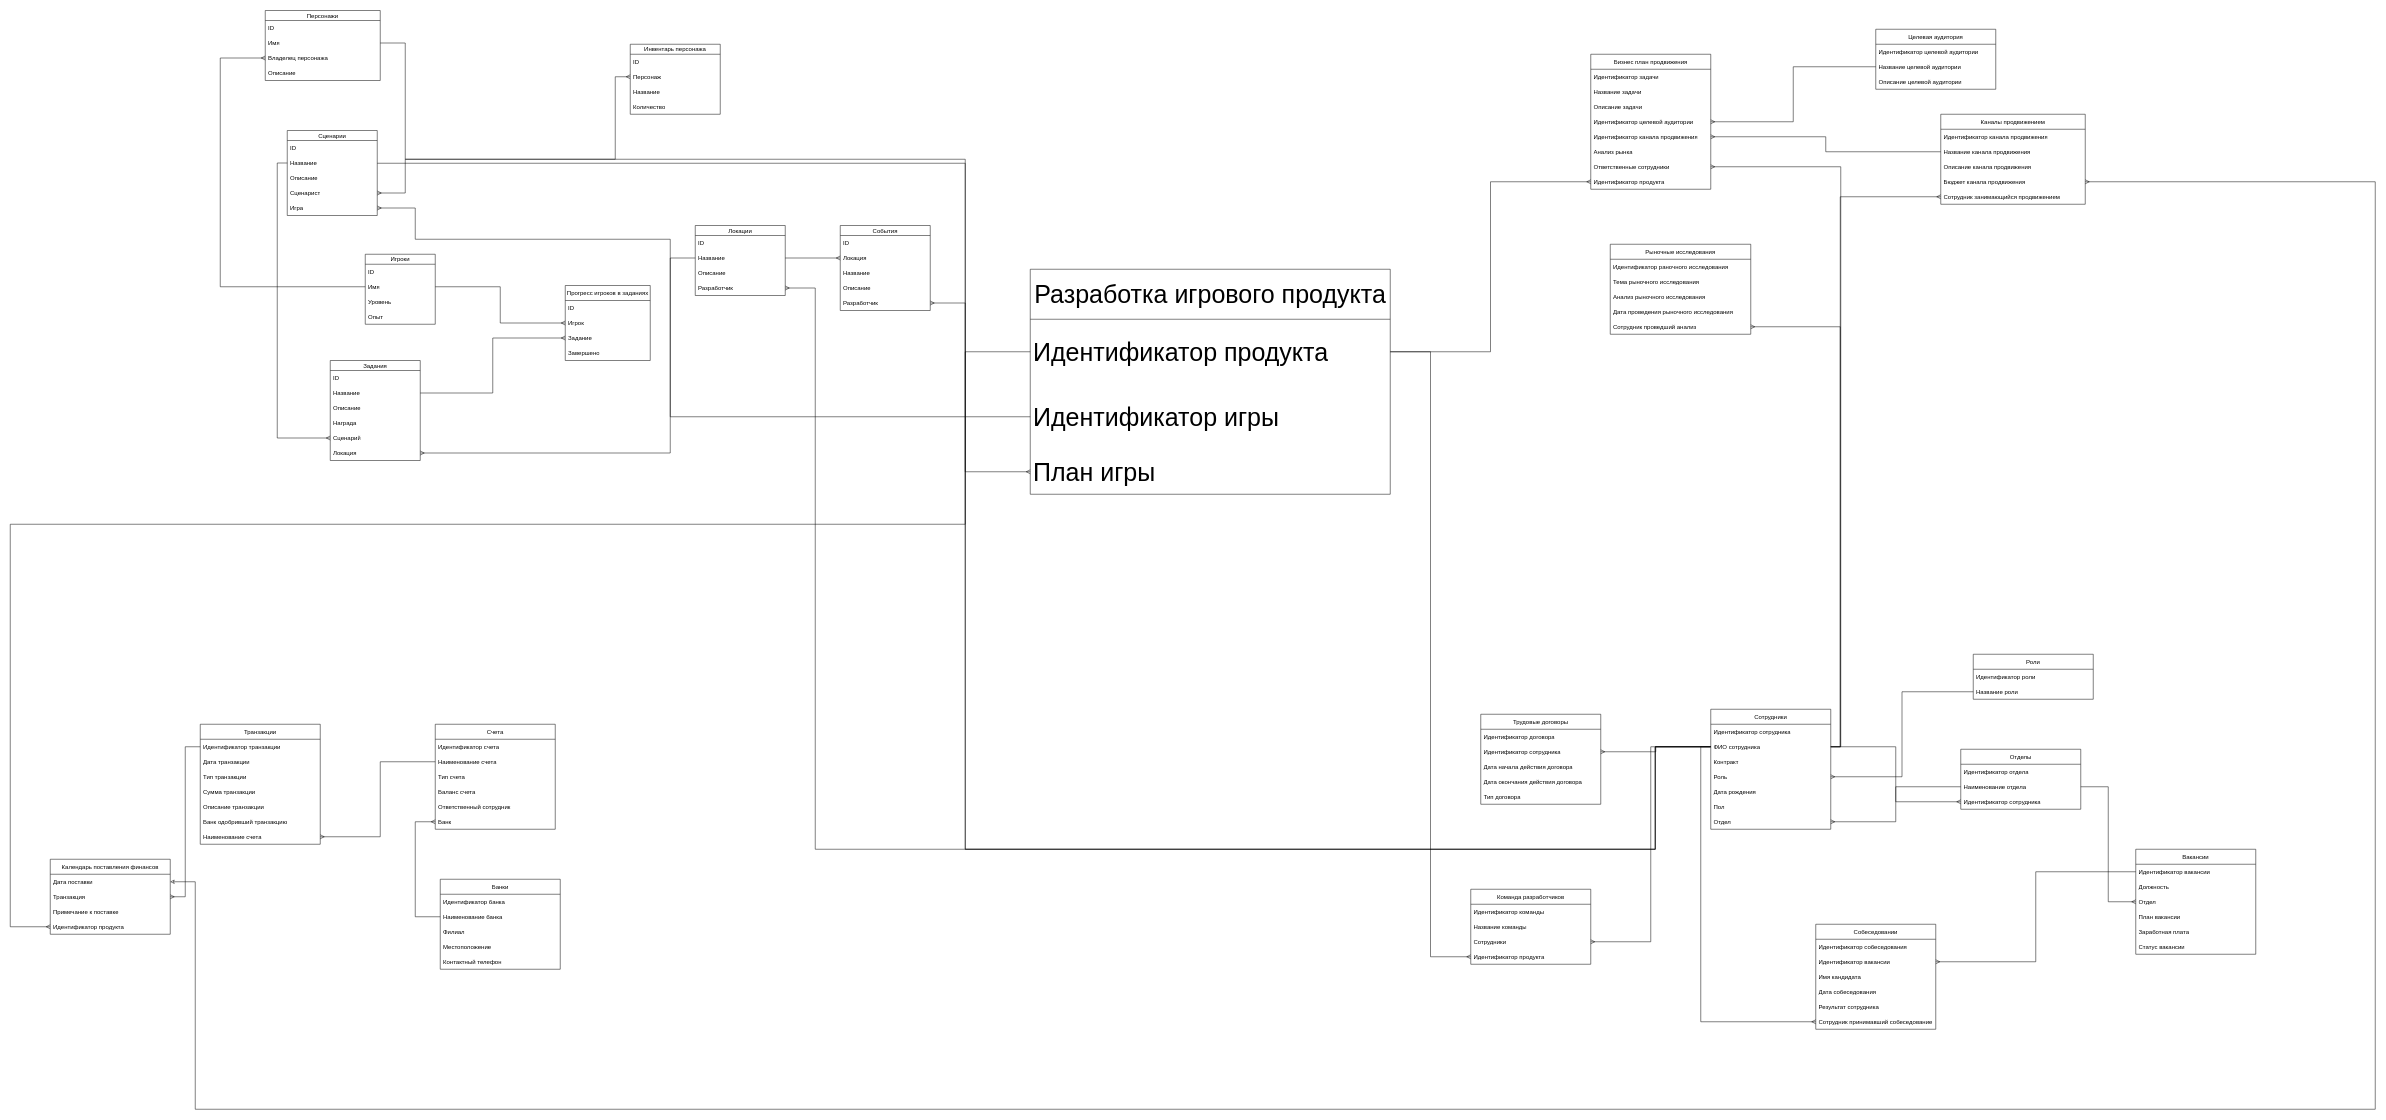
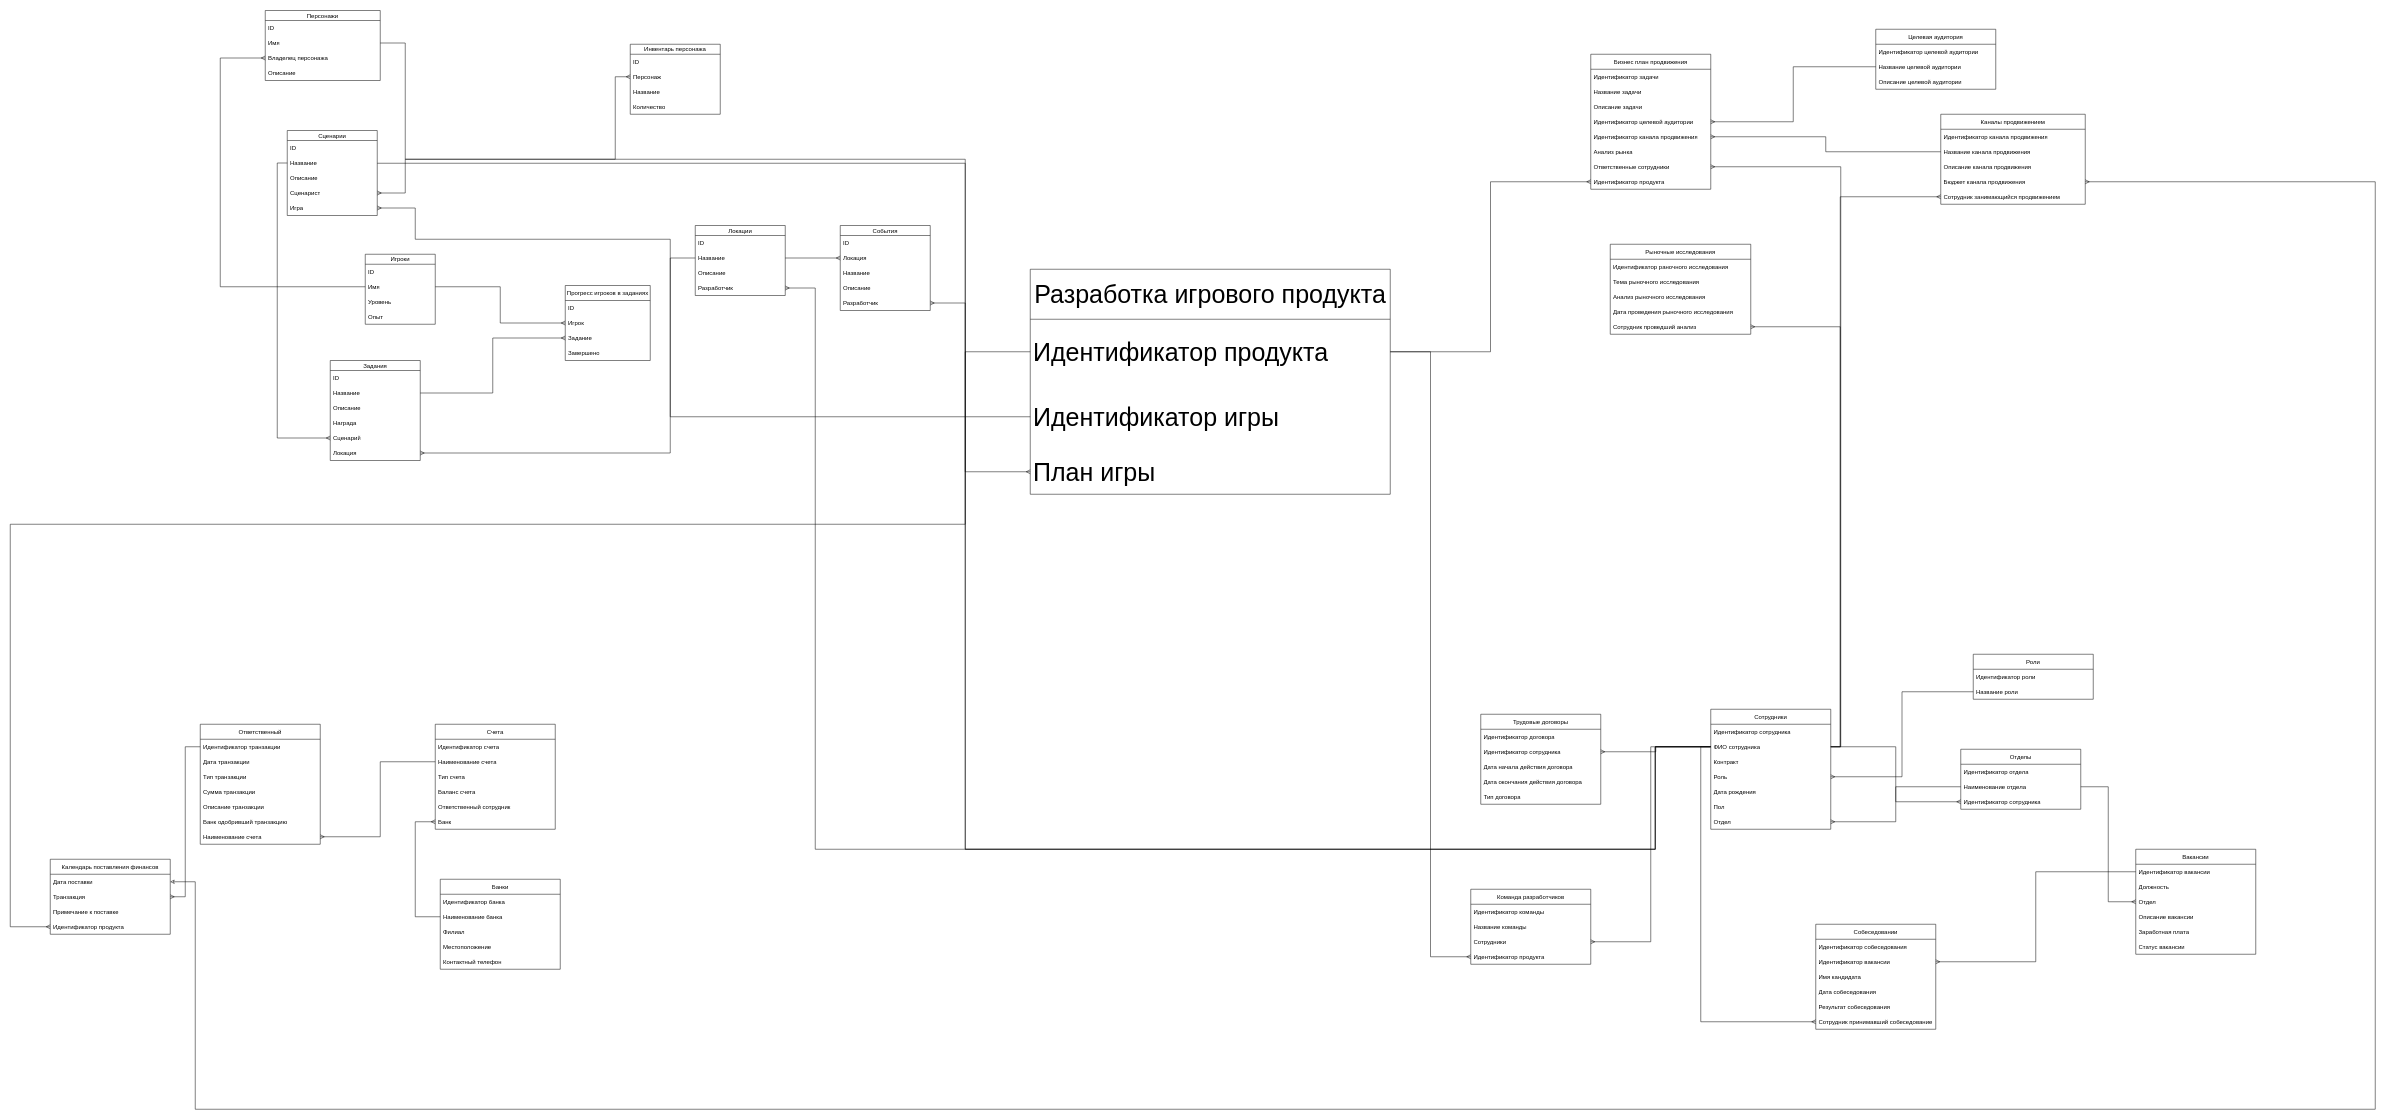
(260, 732) -> (260, 732)
(2160, 917) -> (2167, 917)
(1852, 1007) -> (1857, 1007)
